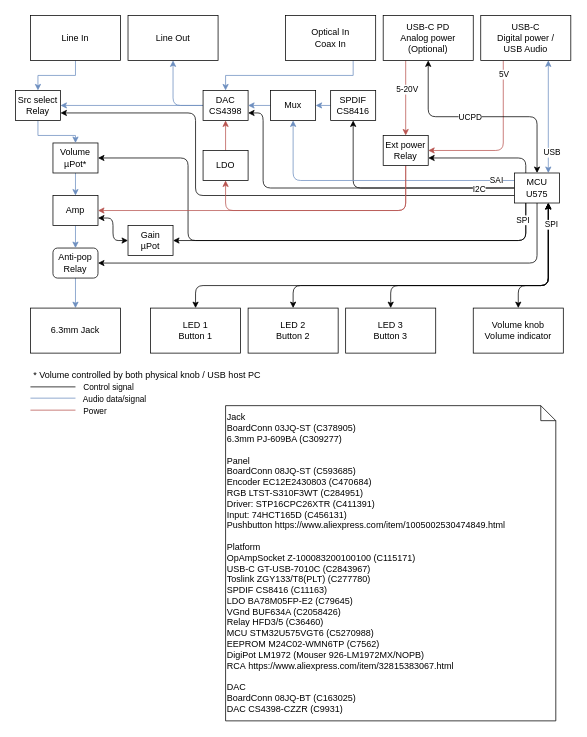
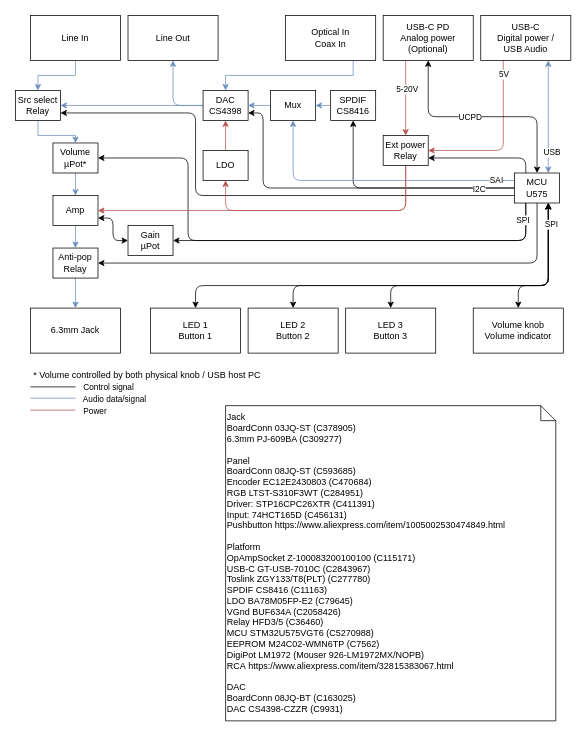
(75, 263) -> (75, 263)
